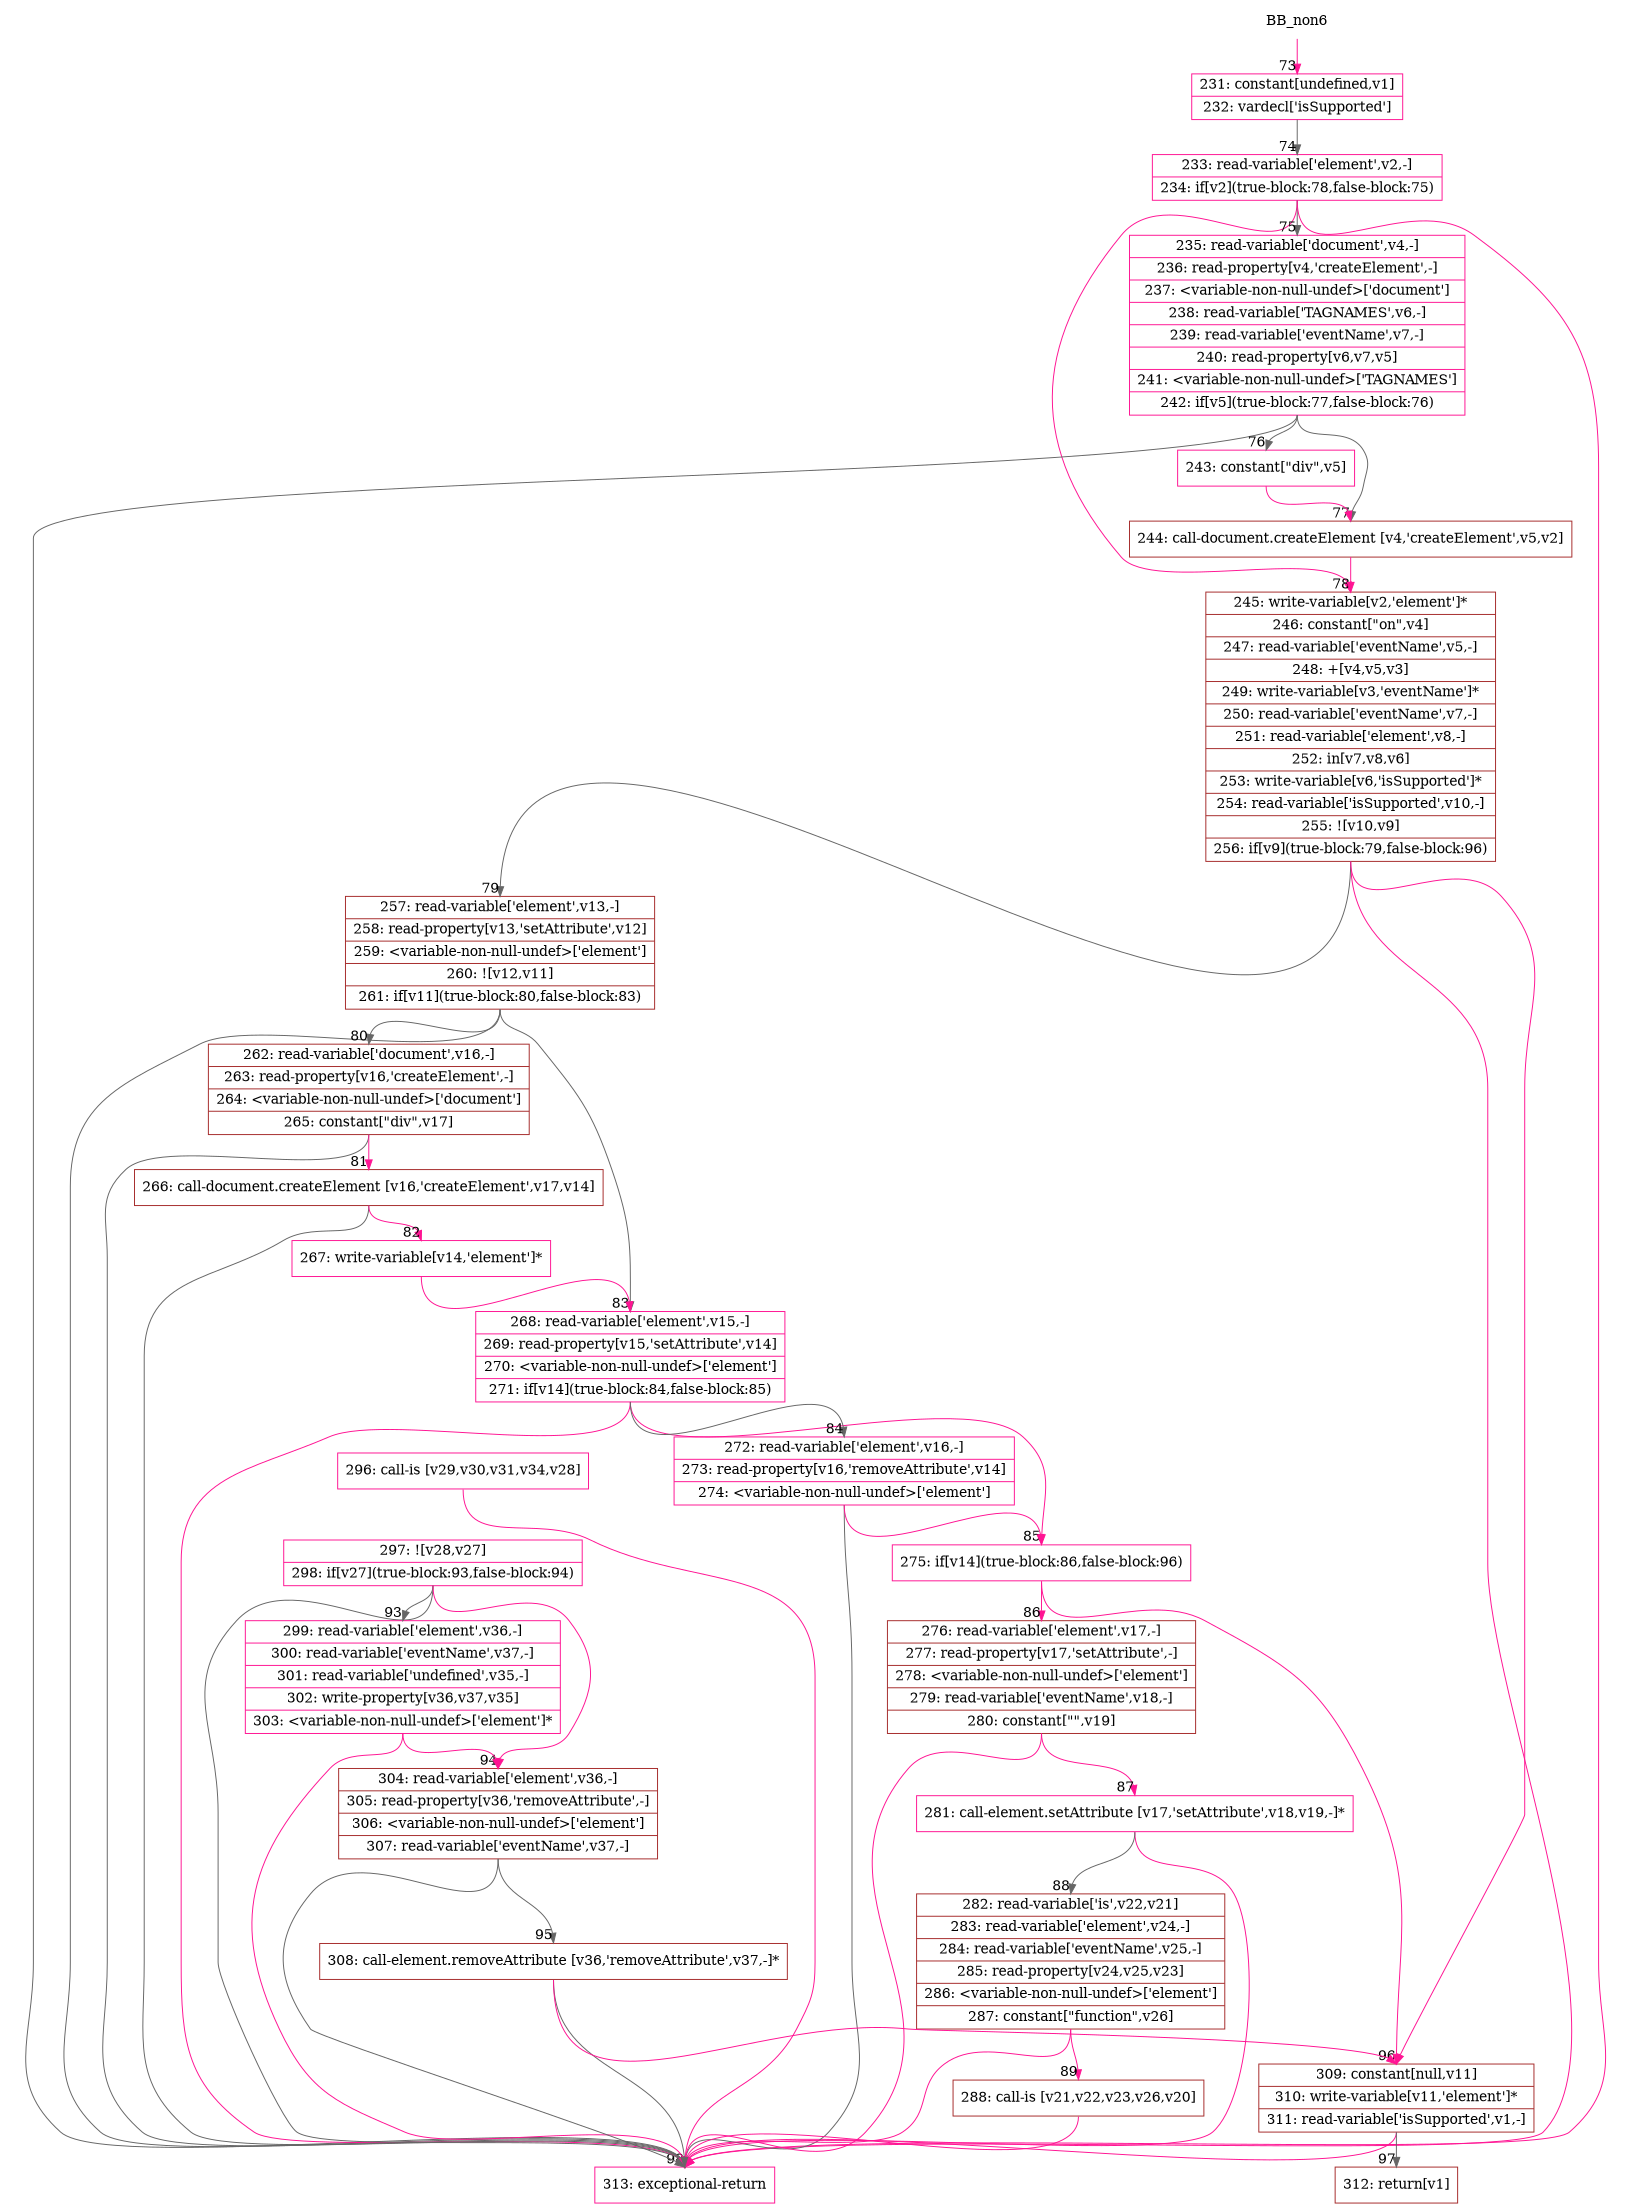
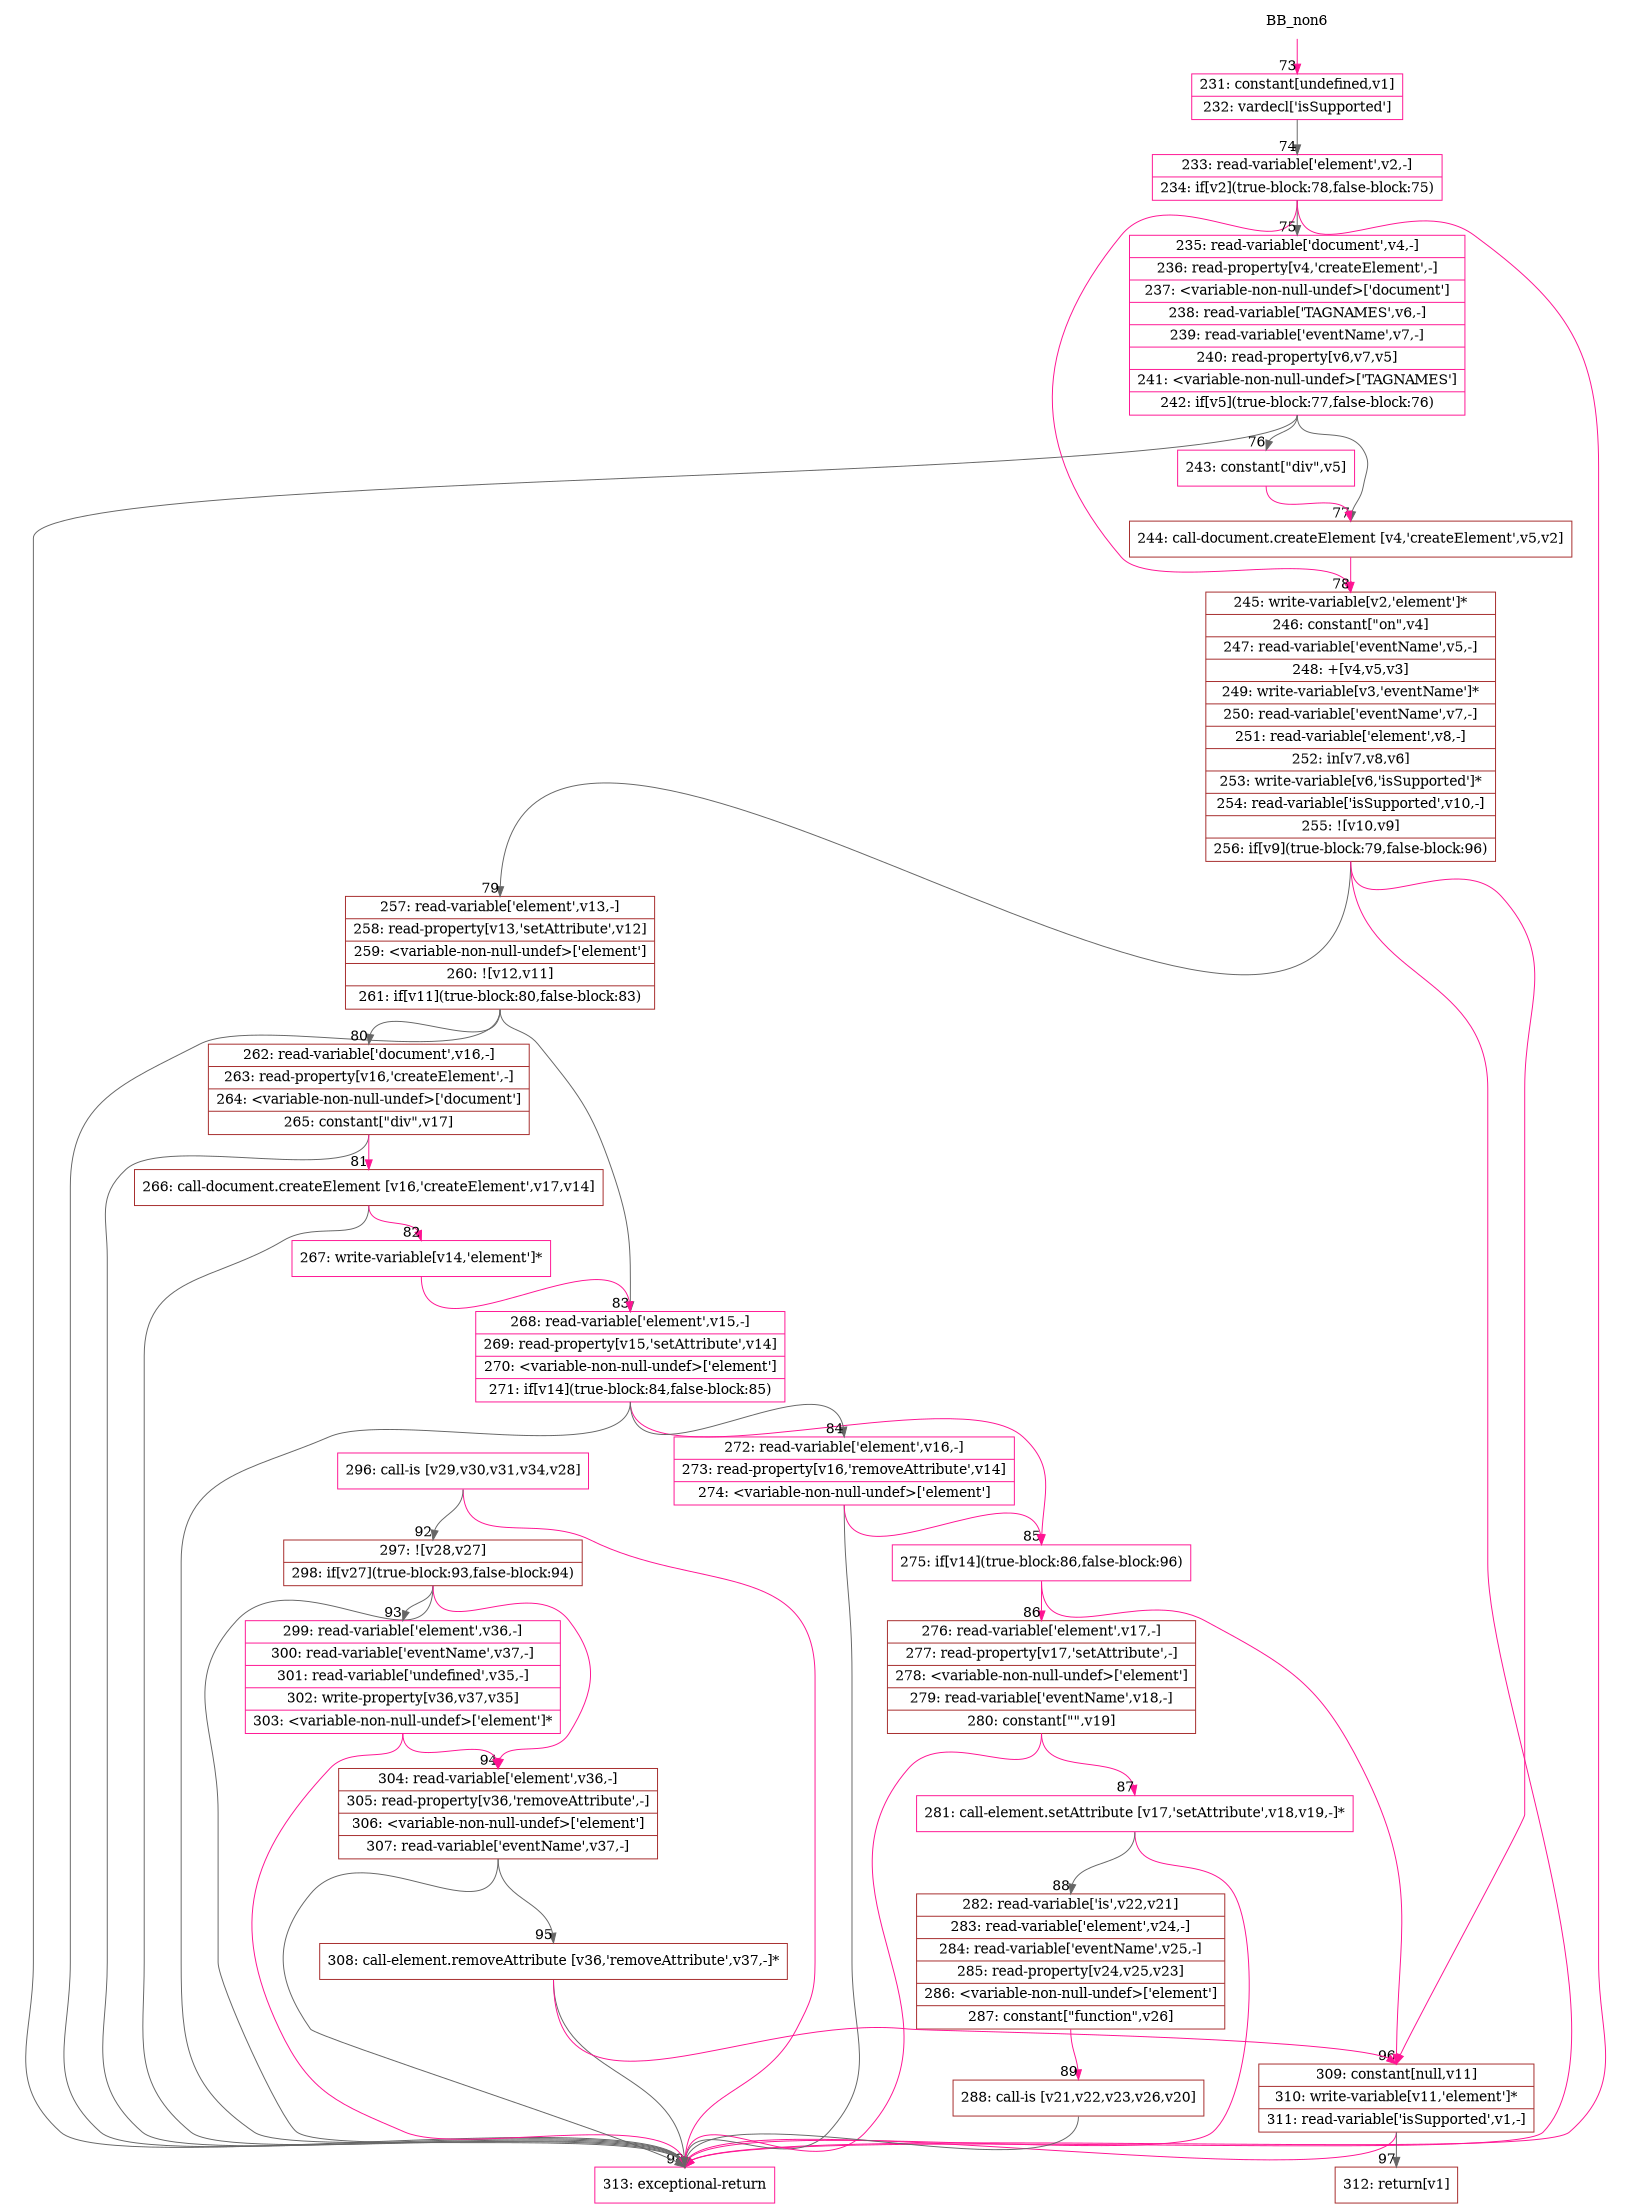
none -> (452, 1511)
(433, 1563) -> (433, 1563)
(181, 1811) -> (181, 1811)
(905, 2130) -> none
(784, 2135) -> (784, 2135)
